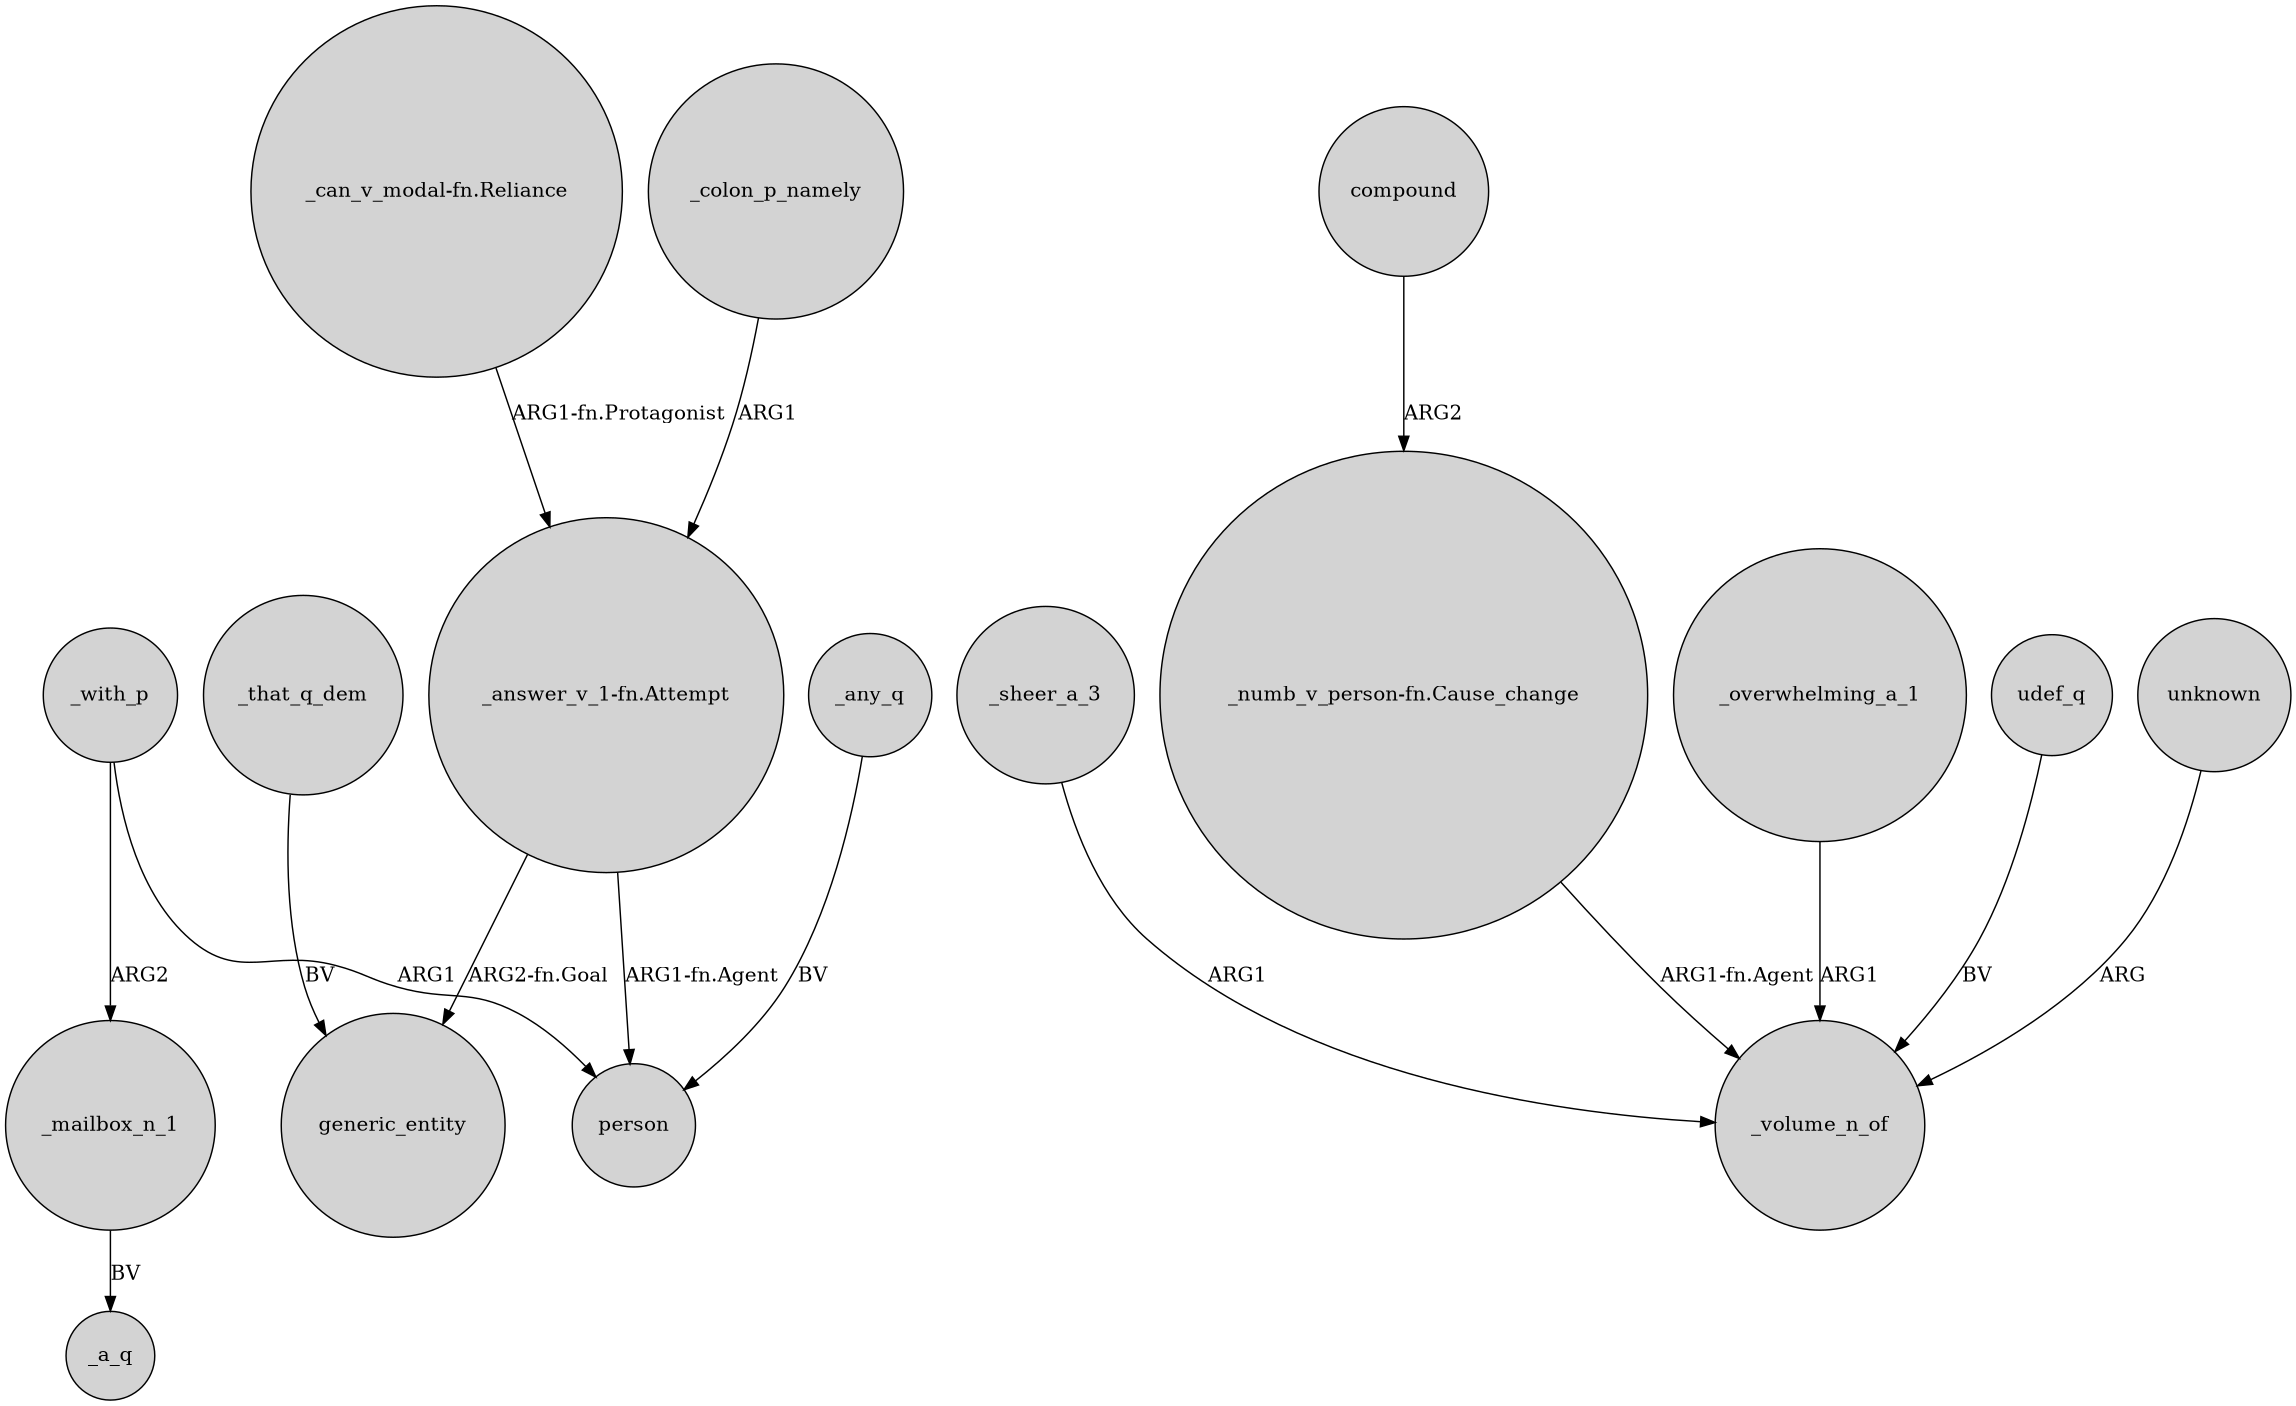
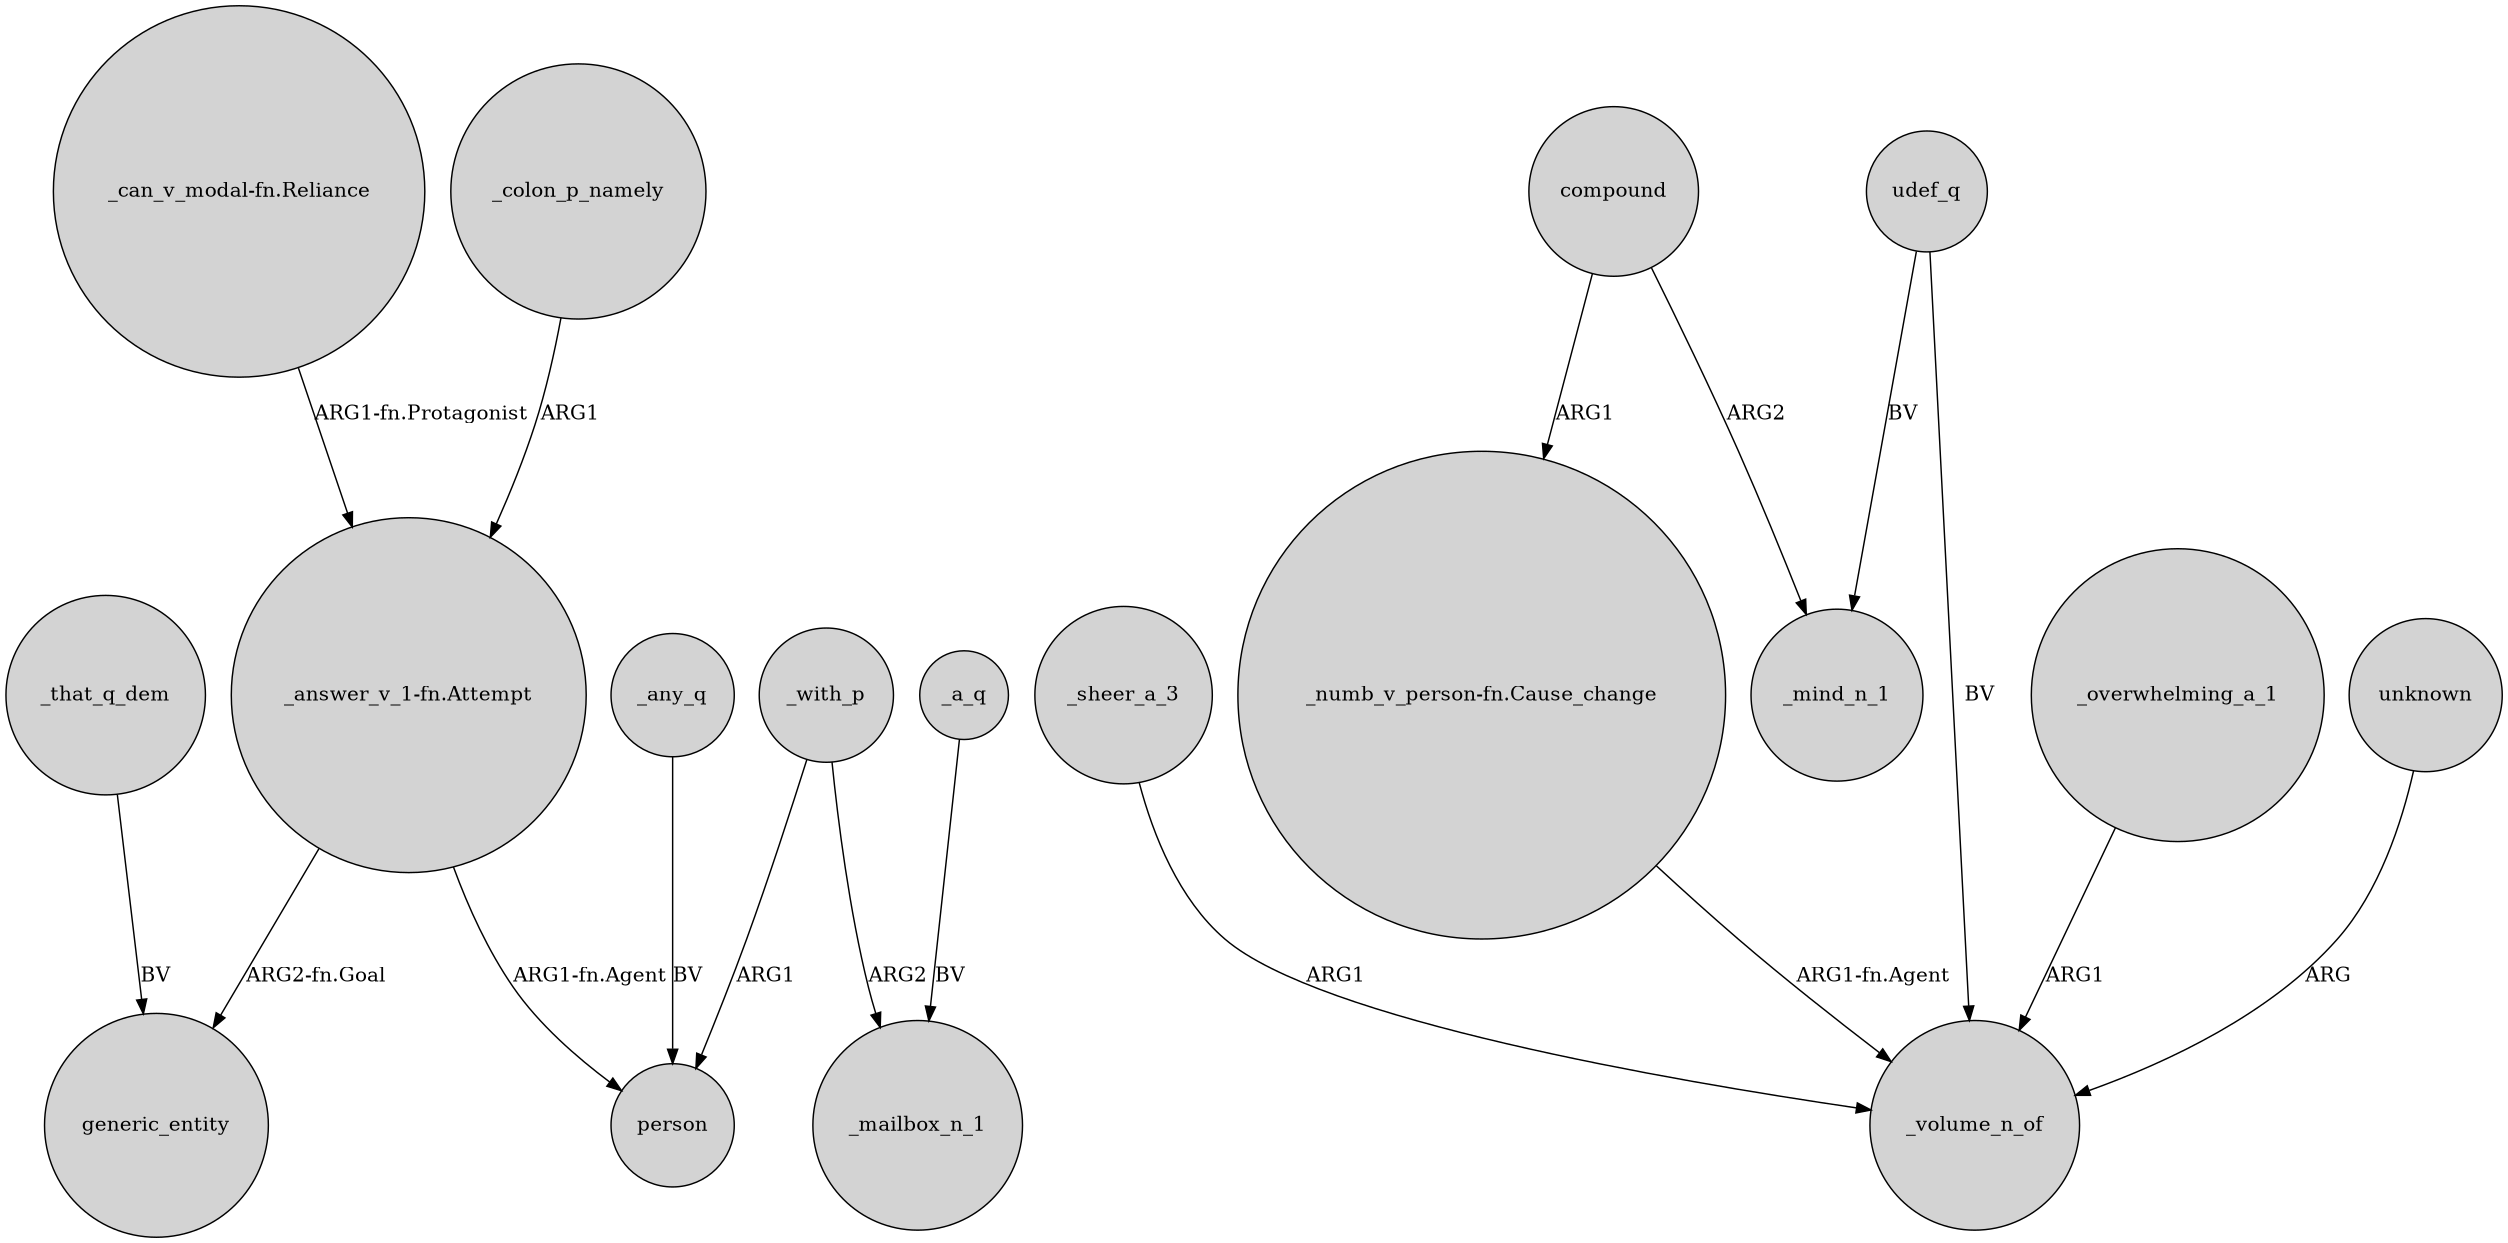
(1434, 414) -> (1585, 414)
none -> (1837, 695)
(110, 1263) -> (945, 873)
